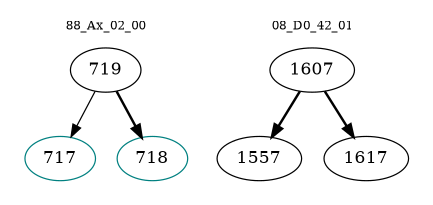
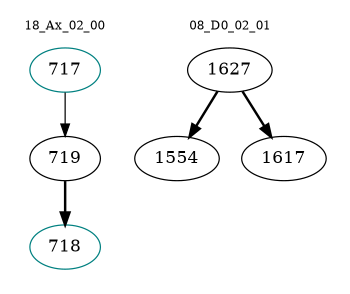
(106, 26) -> (65, 26)
(313, 26) -> (230, 26)
(312, 70) -> (230, 70)
(86, 109) -> (65, 108)
(259, 159) -> (177, 159)
